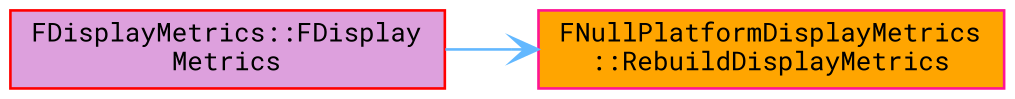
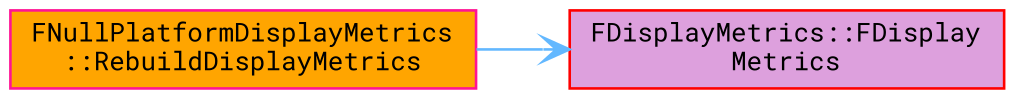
(479, 49) -> (510, 49)
